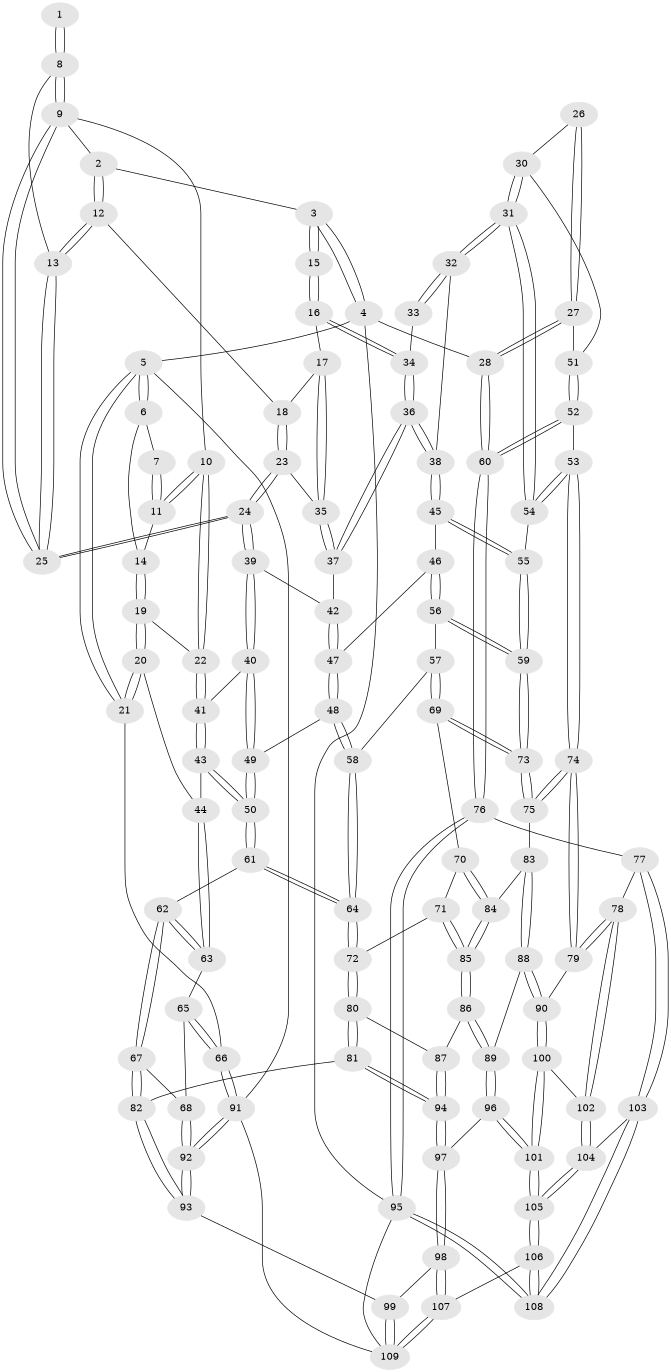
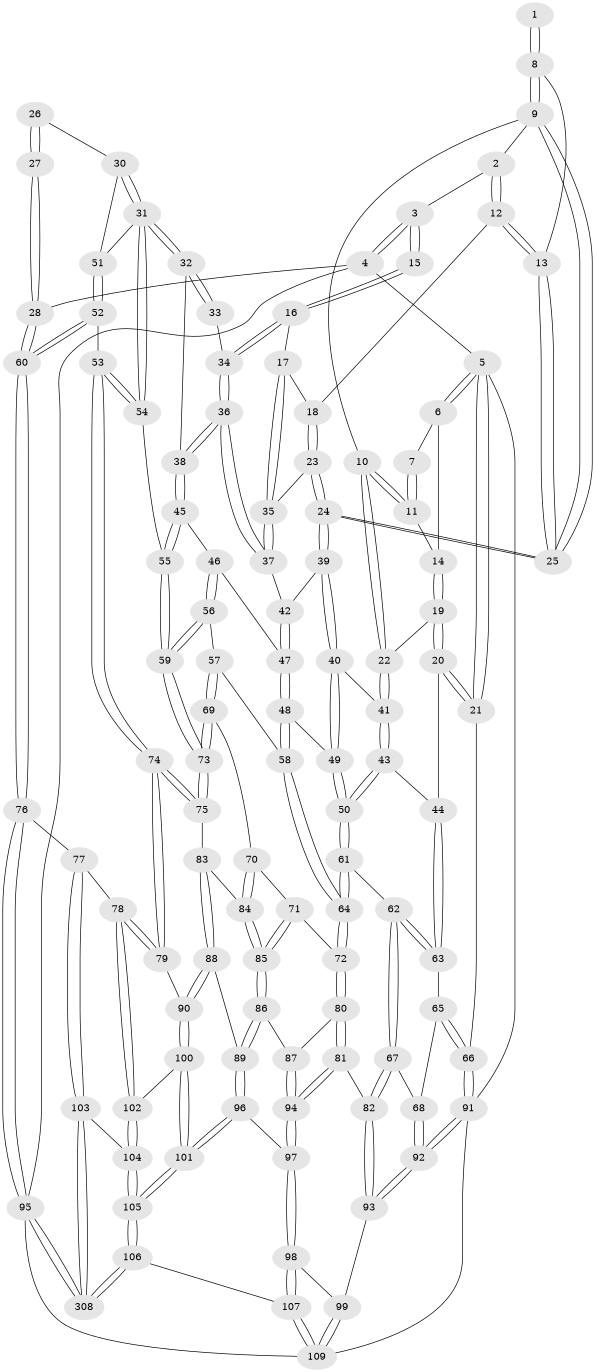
(574, 338) -> (120, 239)
(534, 1307) -> (84, 1307)
